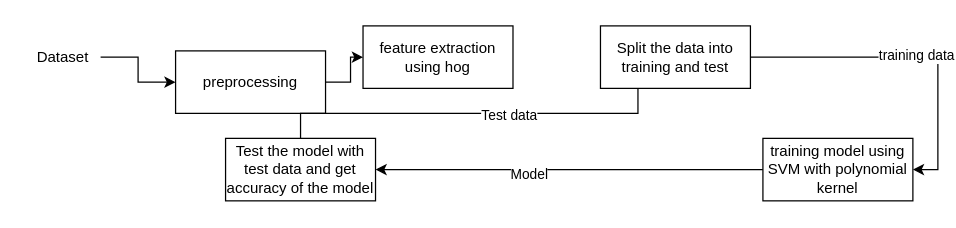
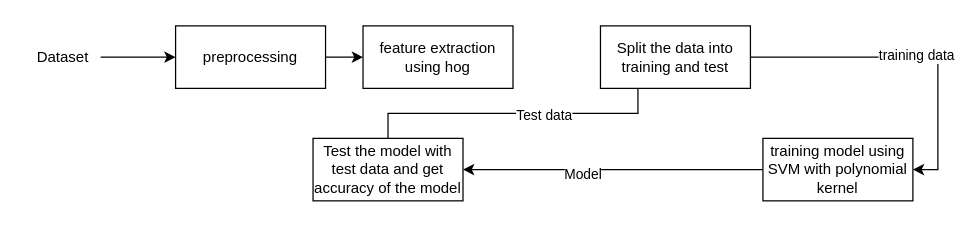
(251, 82) -> (251, 57)
(301, 169) -> (388, 169)
